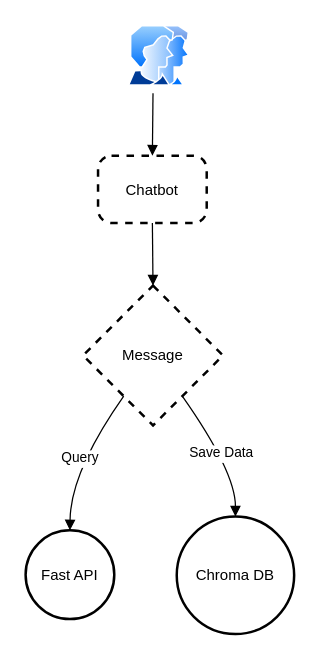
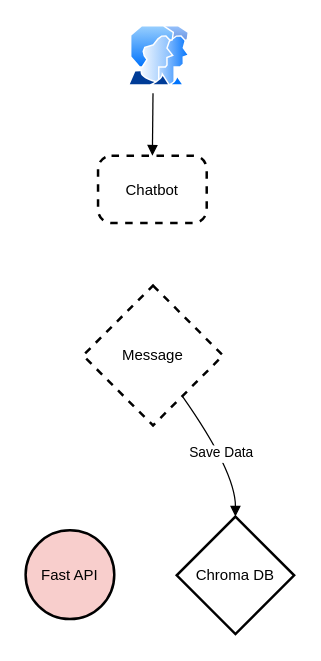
(153, 250) -> none
(88, 455) -> none
(70, 575) -> (70, 575)
(236, 576) -> (236, 576)
